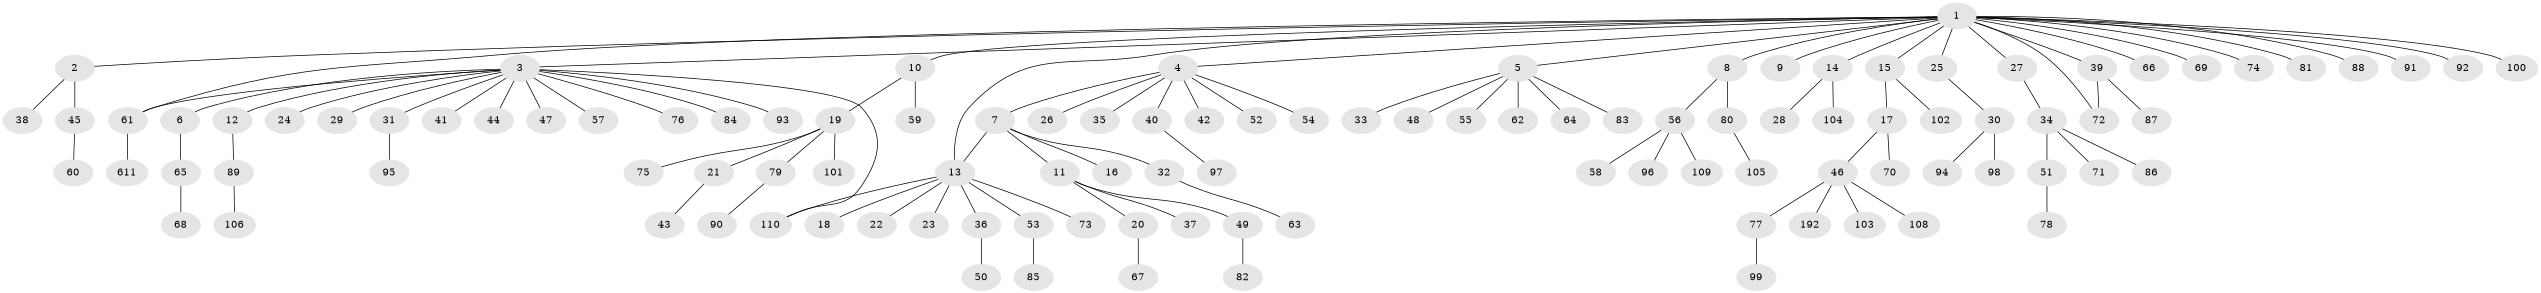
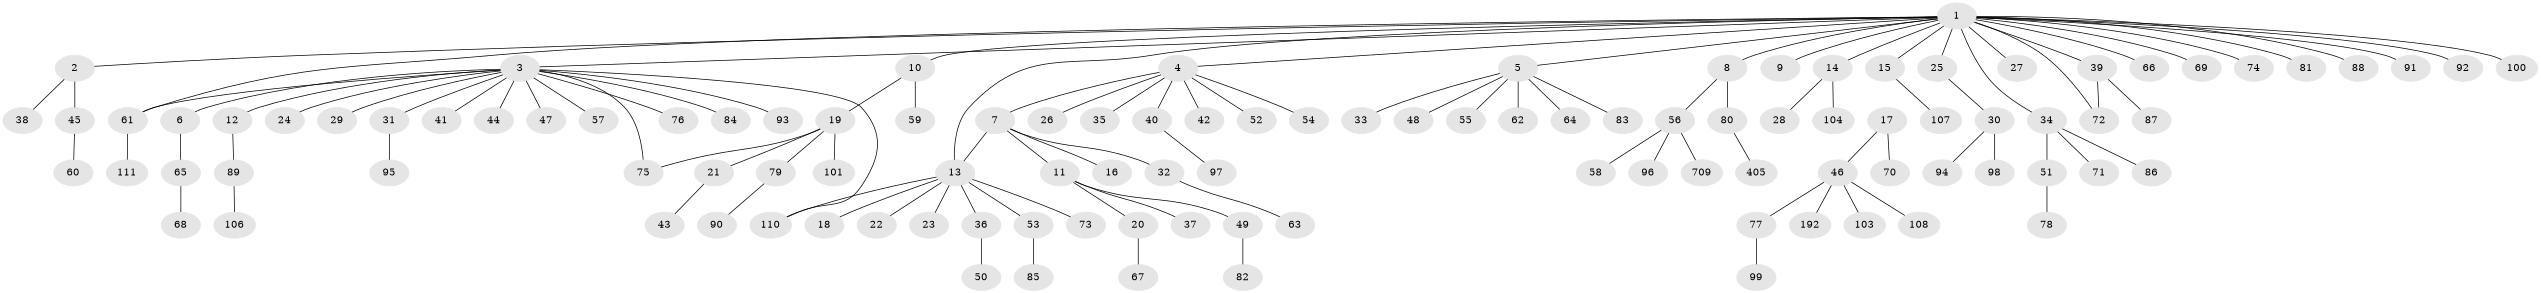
(2032, 94) -> (1988, 78)
(1886, 95) -> none
none -> (619, 102)
(1941, 121) -> (1941, 121)
(127, 173) -> (127, 173)
(1702, 173) -> (1702, 173)
(1756, 173) -> (1756, 173)
